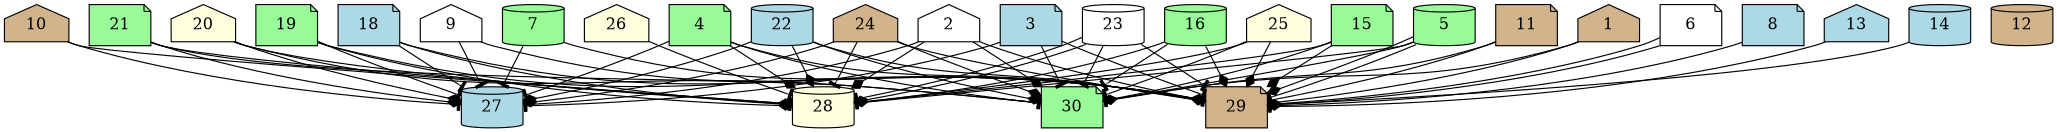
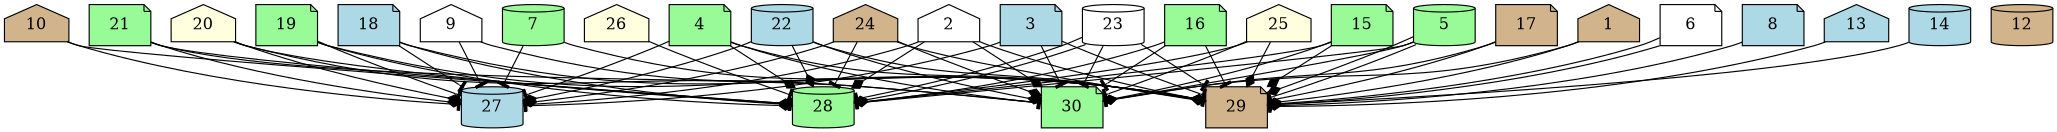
(1195, 25) -> (1195, 25)
(1527, 25) -> (1527, 25)
(1213, 60) -> (1215, 64)
(1427, 80) -> (1432, 79)
(823, 107) -> (823, 107)
